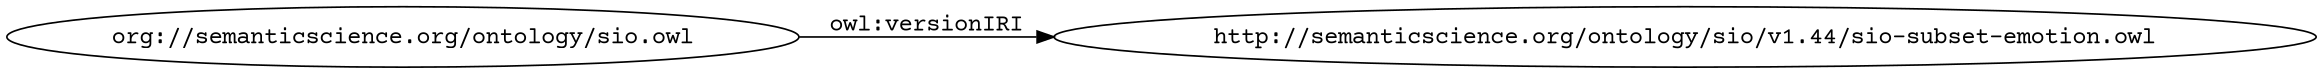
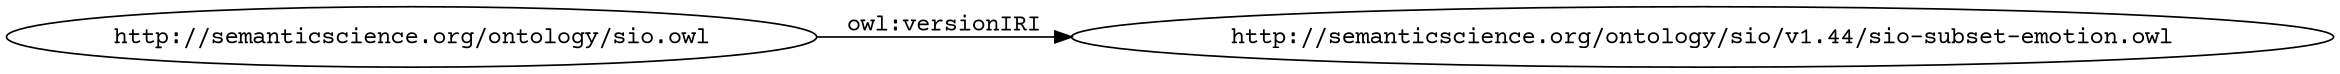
(403, 37) -> (412, 37)
